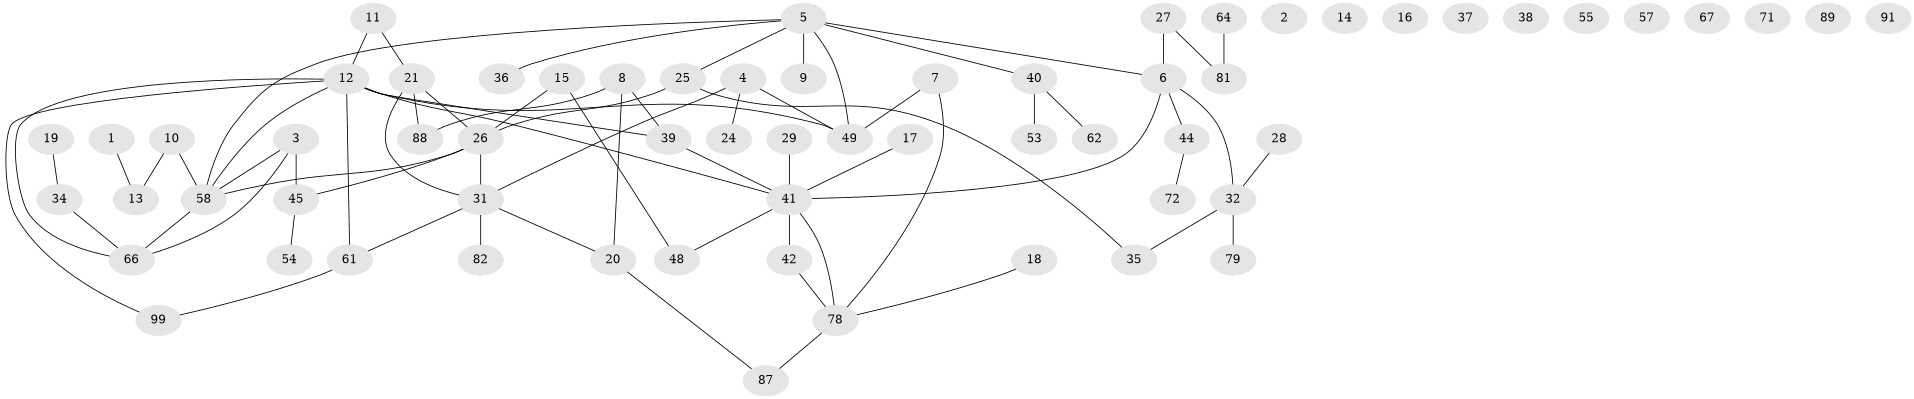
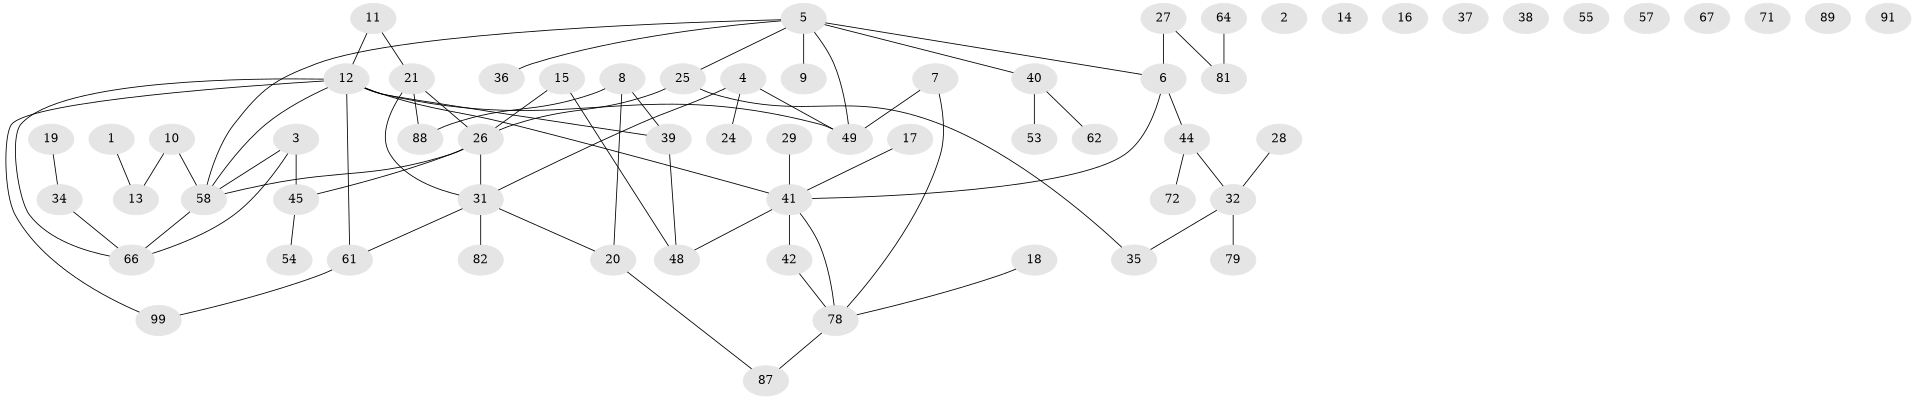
(1220, 129) -> (1210, 169)
(729, 169) -> (673, 200)
